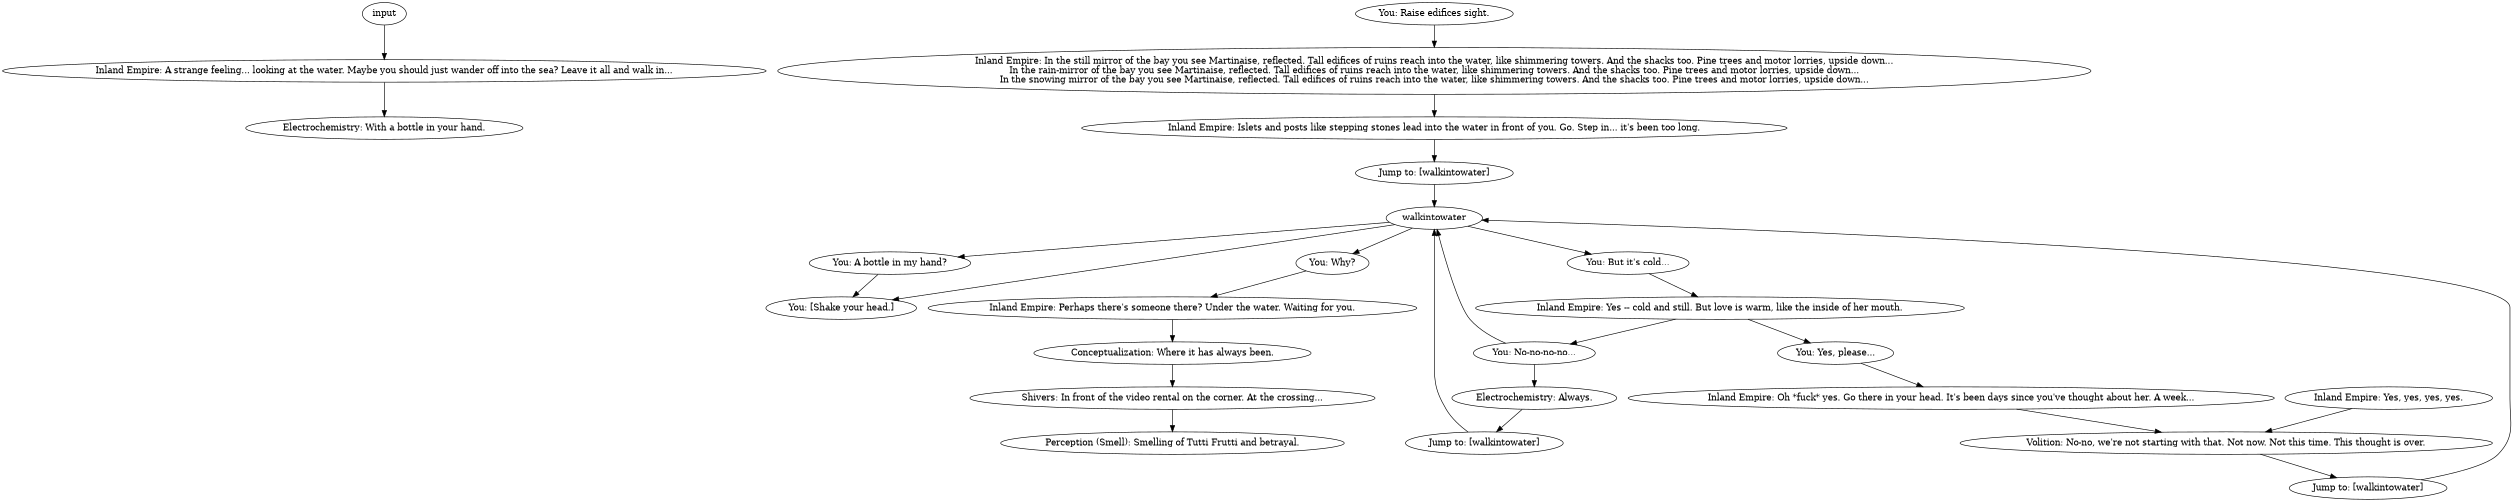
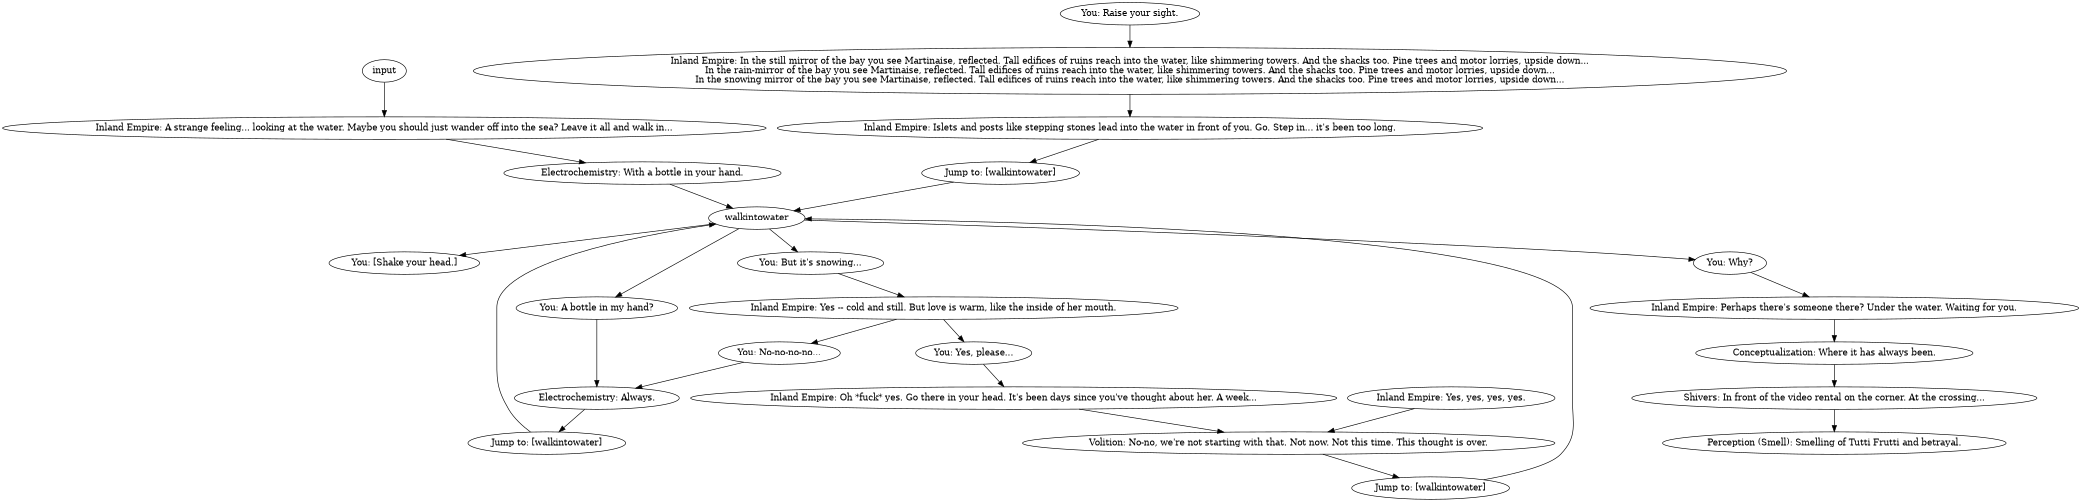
(1434, 14) -> (1130, 14)
(1628, 263) -> (811, 263)
(868, 284) -> (597, 350)
(1459, 299) -> (698, 195)
